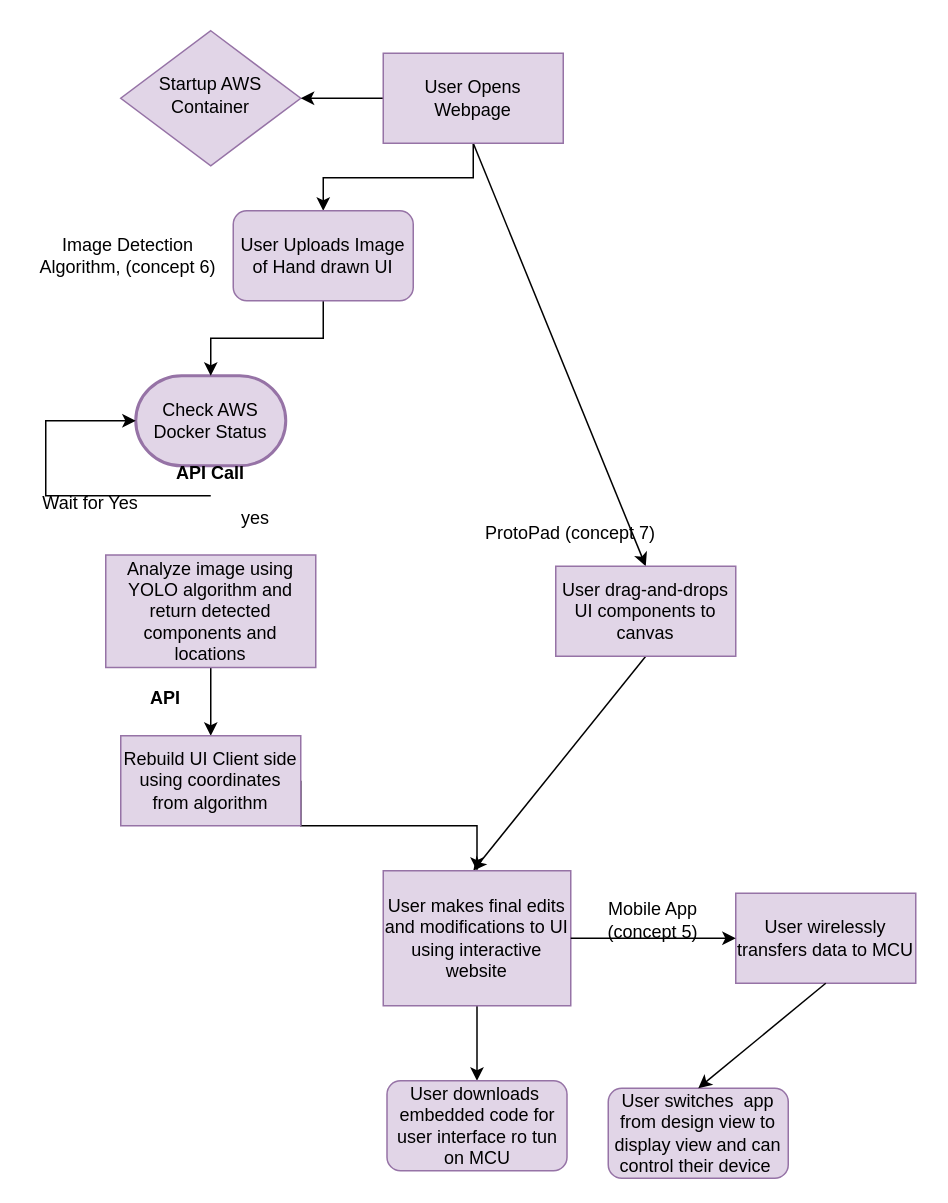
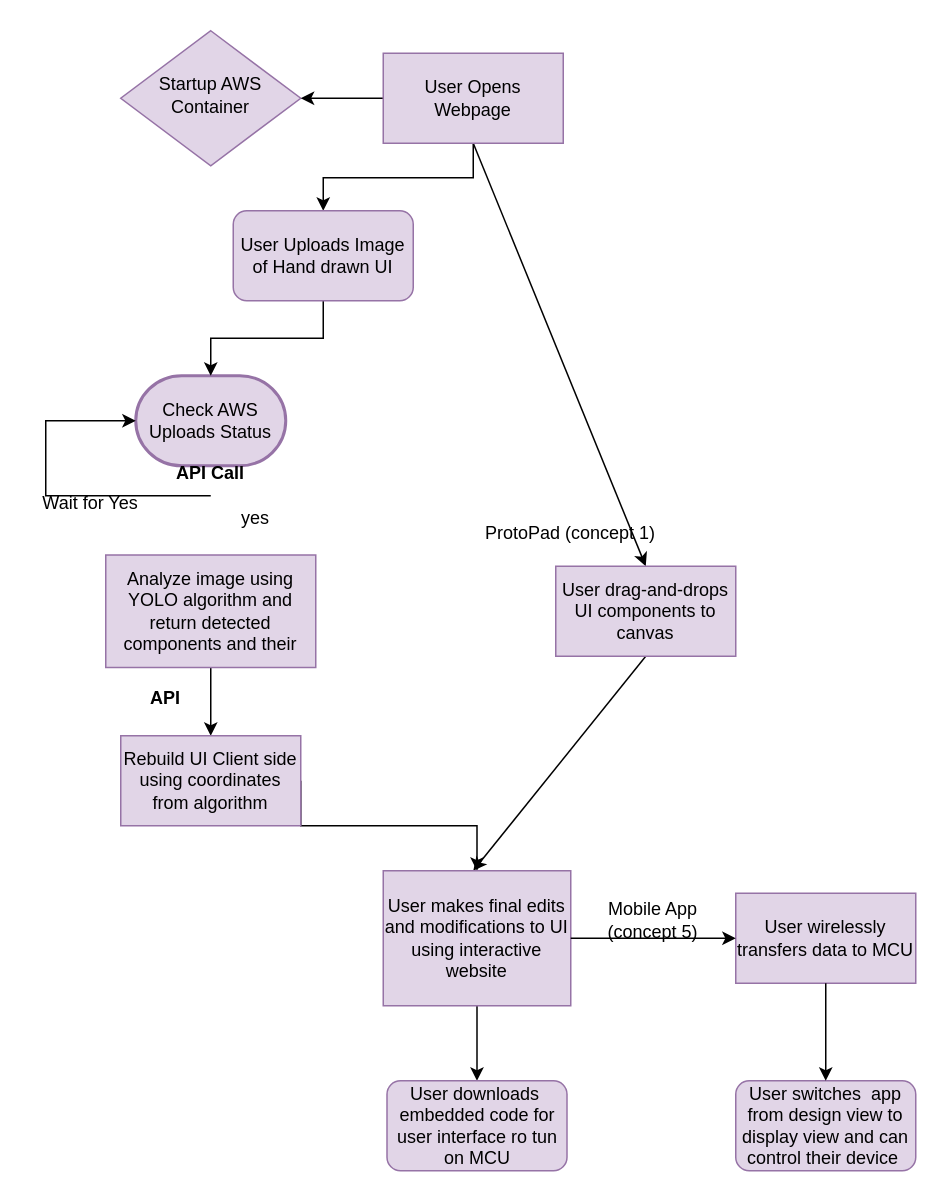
(128, 256) -> none
(211, 421) -> (211, 421)
(571, 533) -> (571, 533)
(211, 611) -> (211, 611)
(698, 1133) -> (826, 1126)
